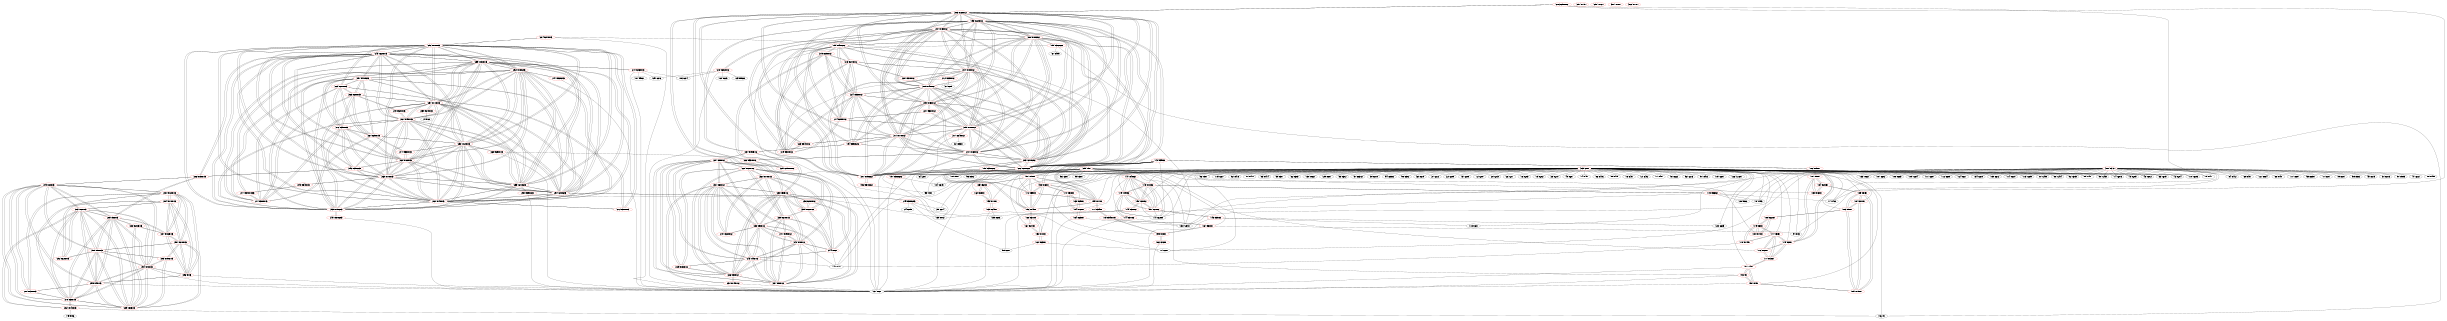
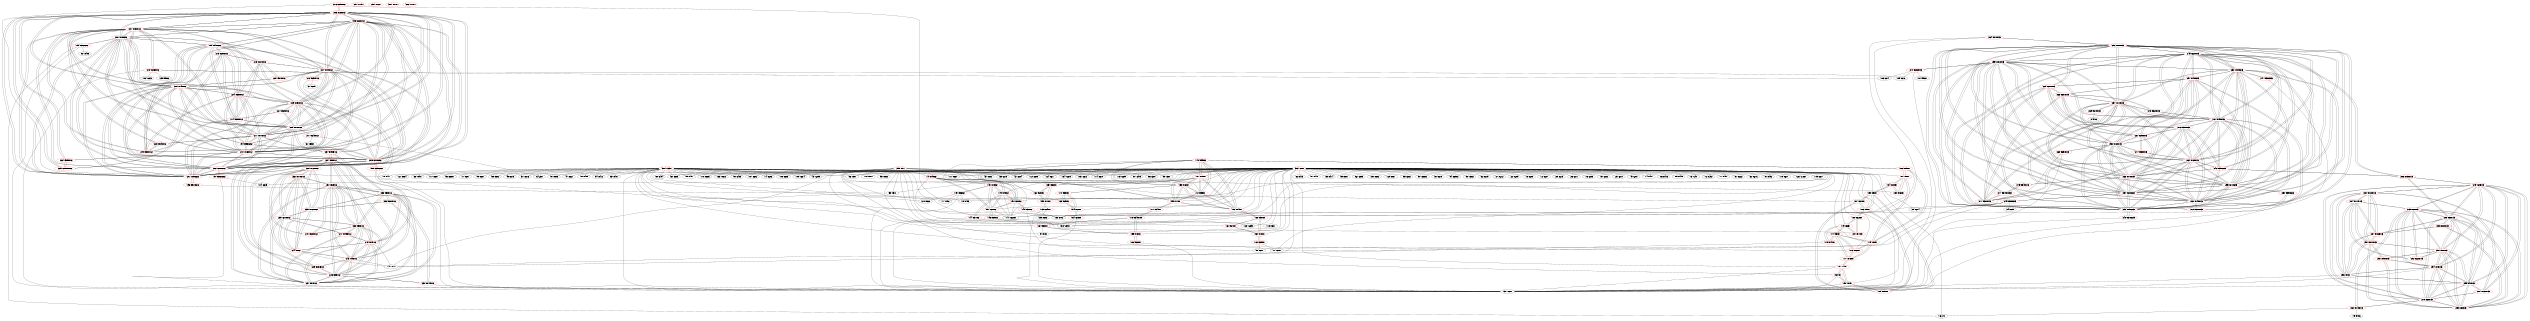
(1771, 177) -> (1627, 170)
